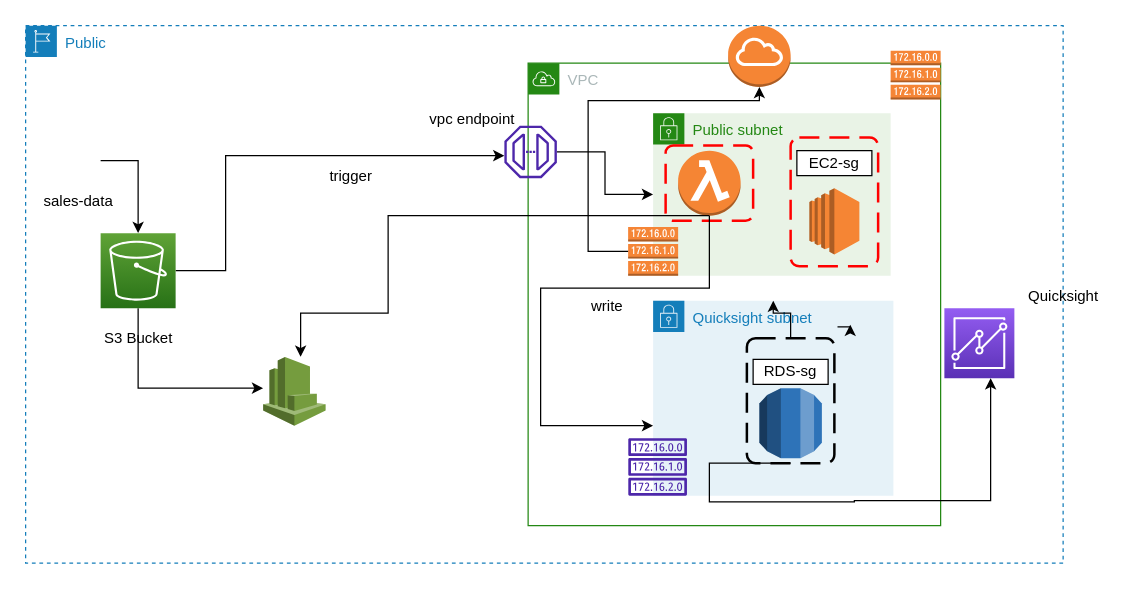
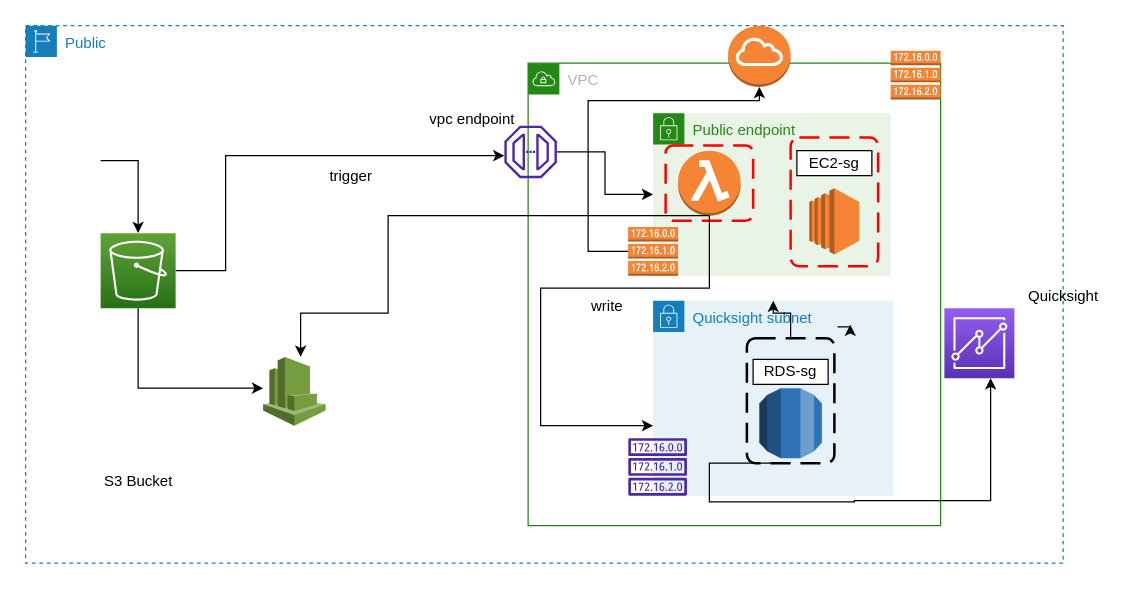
(742, 131) -> (748, 131)
(78, 202) -> none
(138, 338) -> (138, 482)
